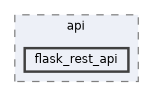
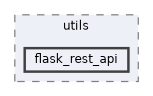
(77, 27) -> (77, 27)
